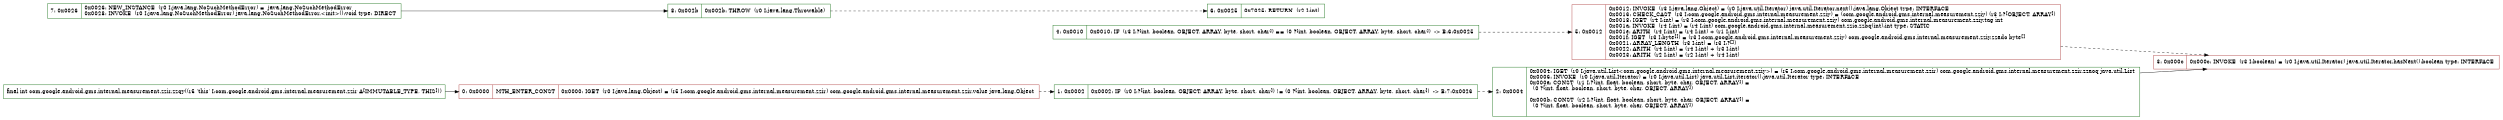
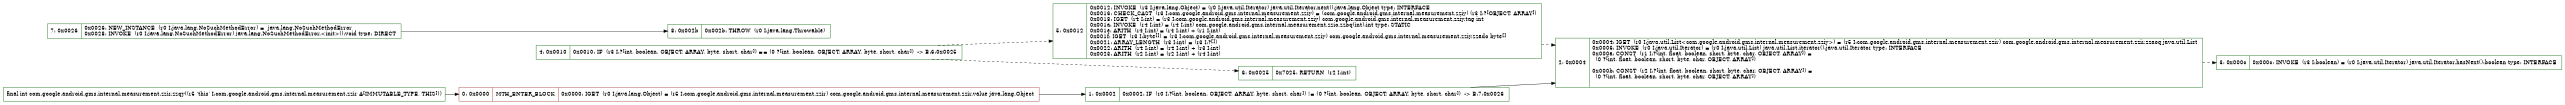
(1017, 11) -> (1083, 65)
(1816, 32) -> (1297, 31)
(2133, 51) -> (1547, 45)
(2326, 62) -> (2389, 63)
(2171, 71) -> (2208, 63)
(526, 92) -> (526, 94)
(1045, 92) -> (1060, 94)
(1483, 92) -> (1511, 85)
